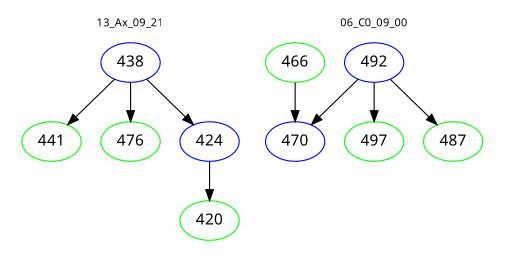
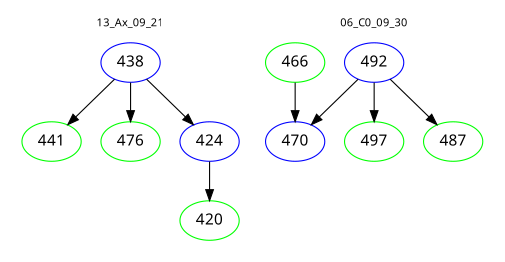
(374, 24) -> (374, 24)
